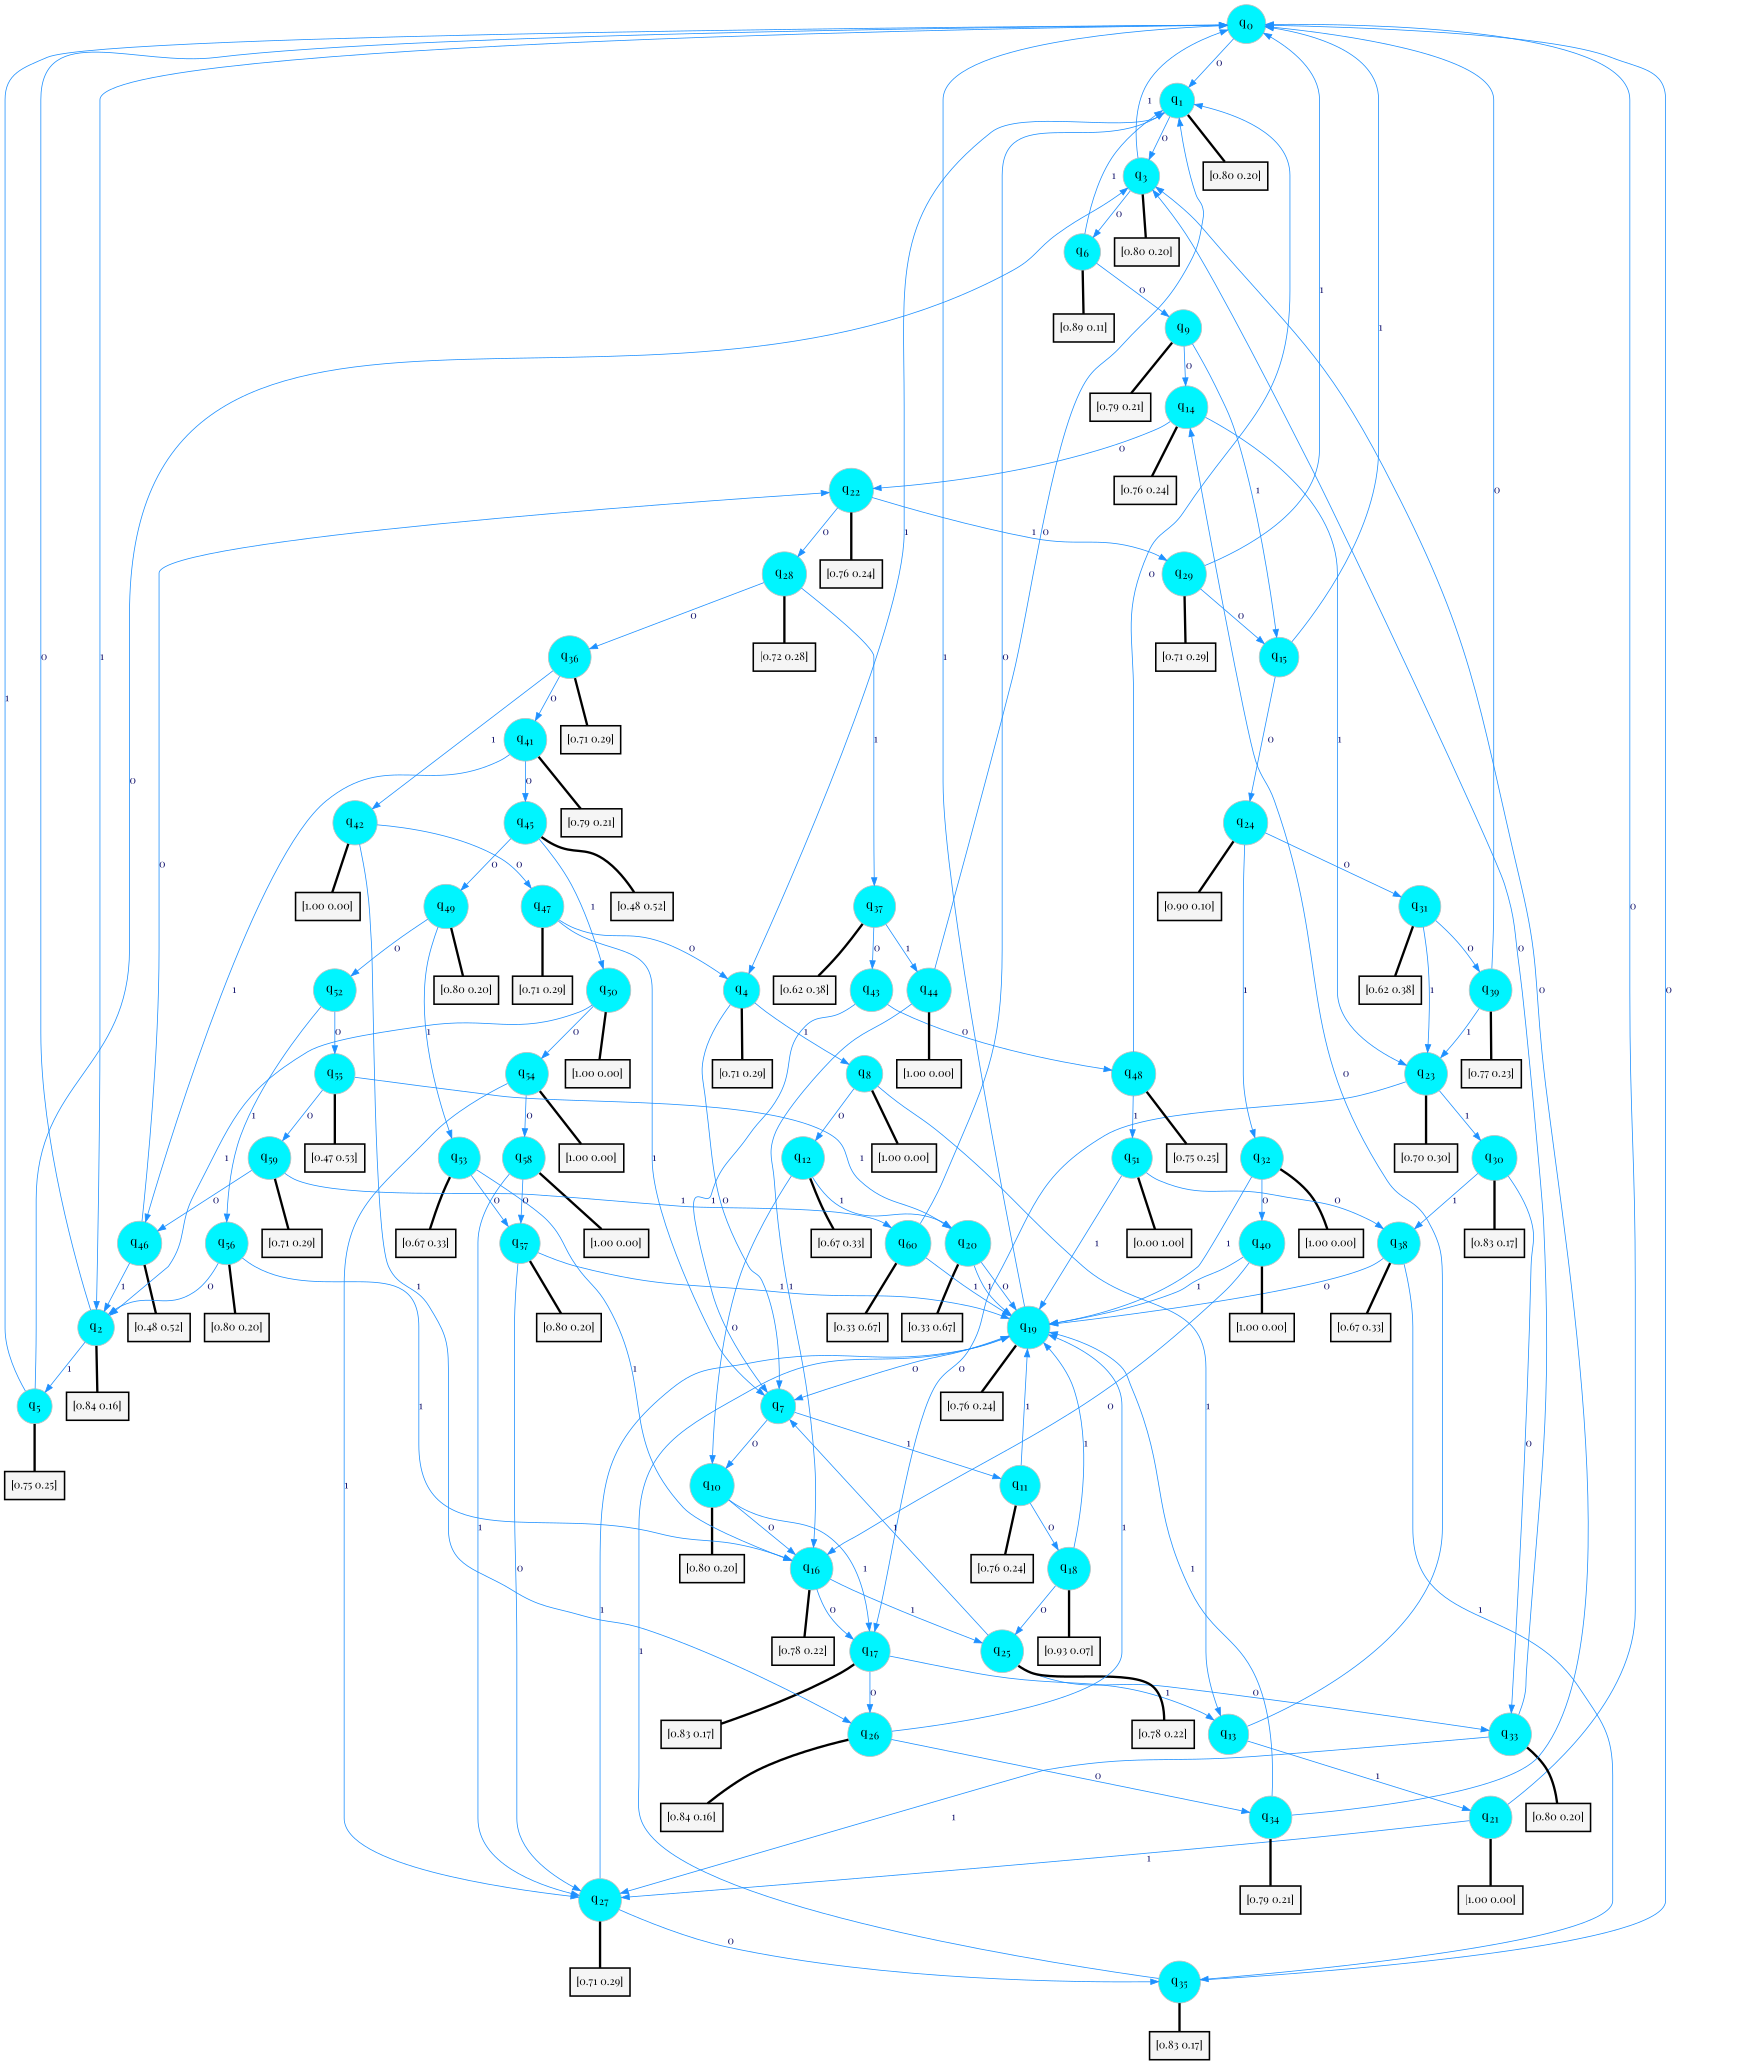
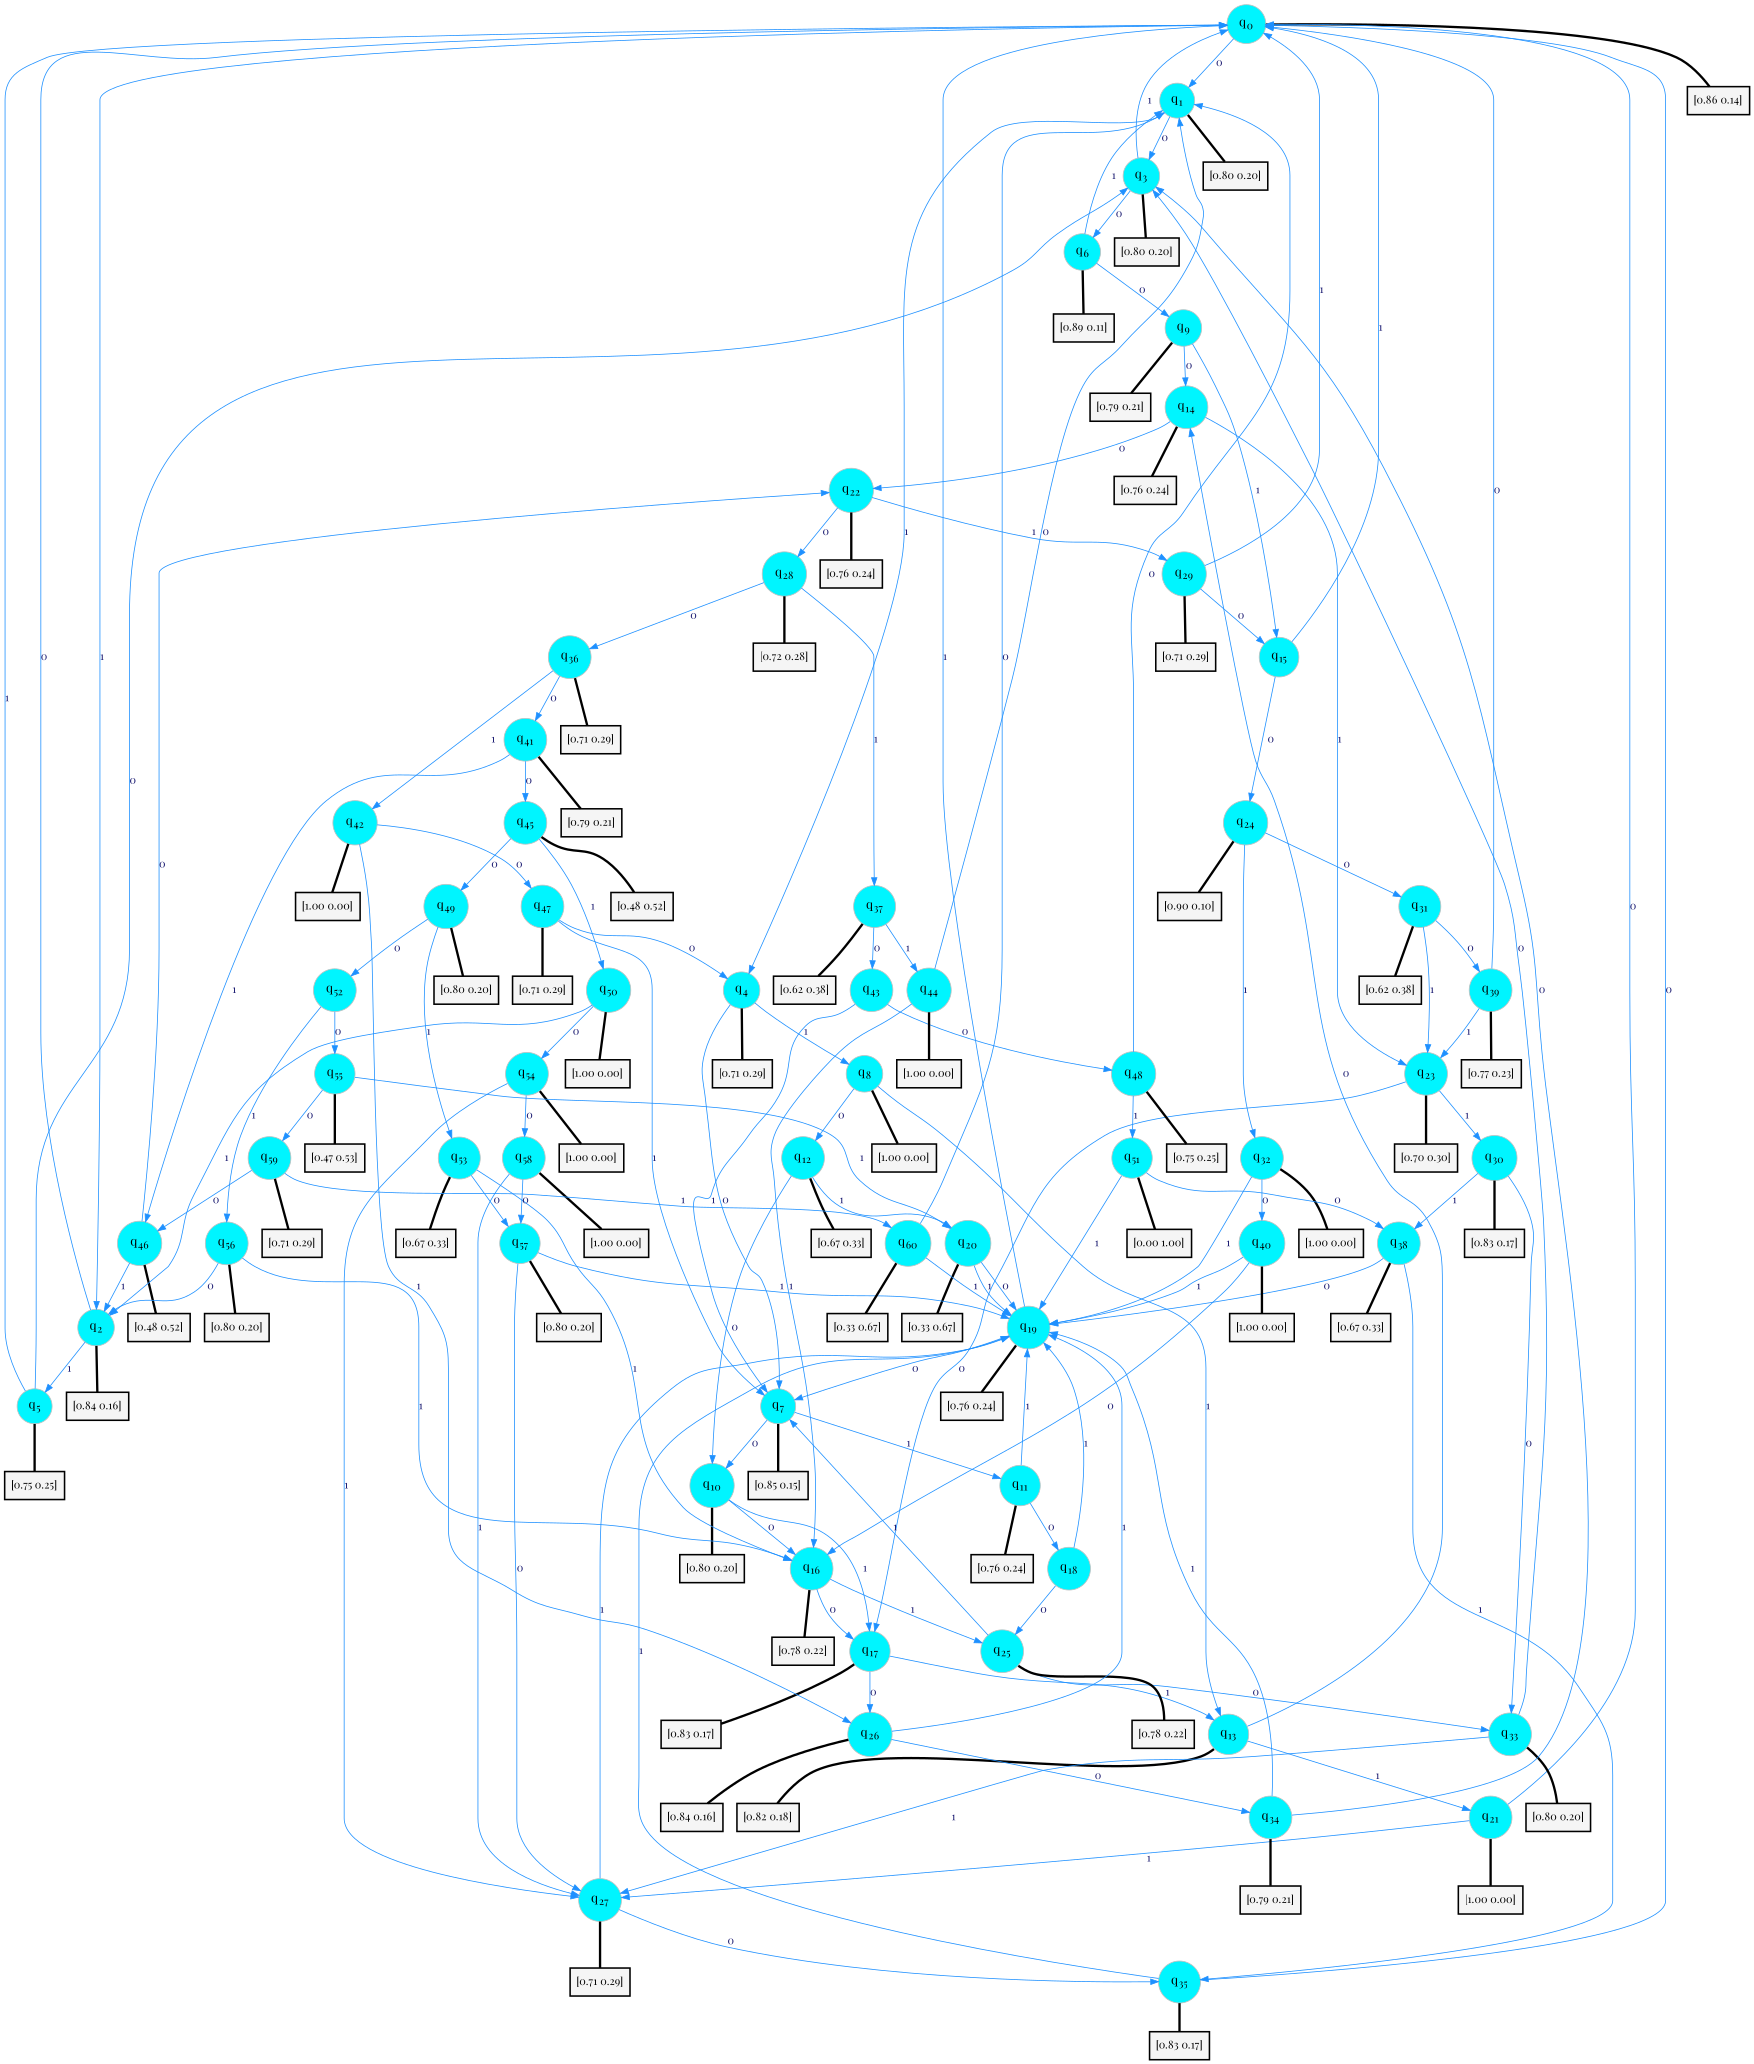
none -> (1718, 101)
none -> (778, 1486)
(1069, 1651) -> none
none -> (768, 1817)
